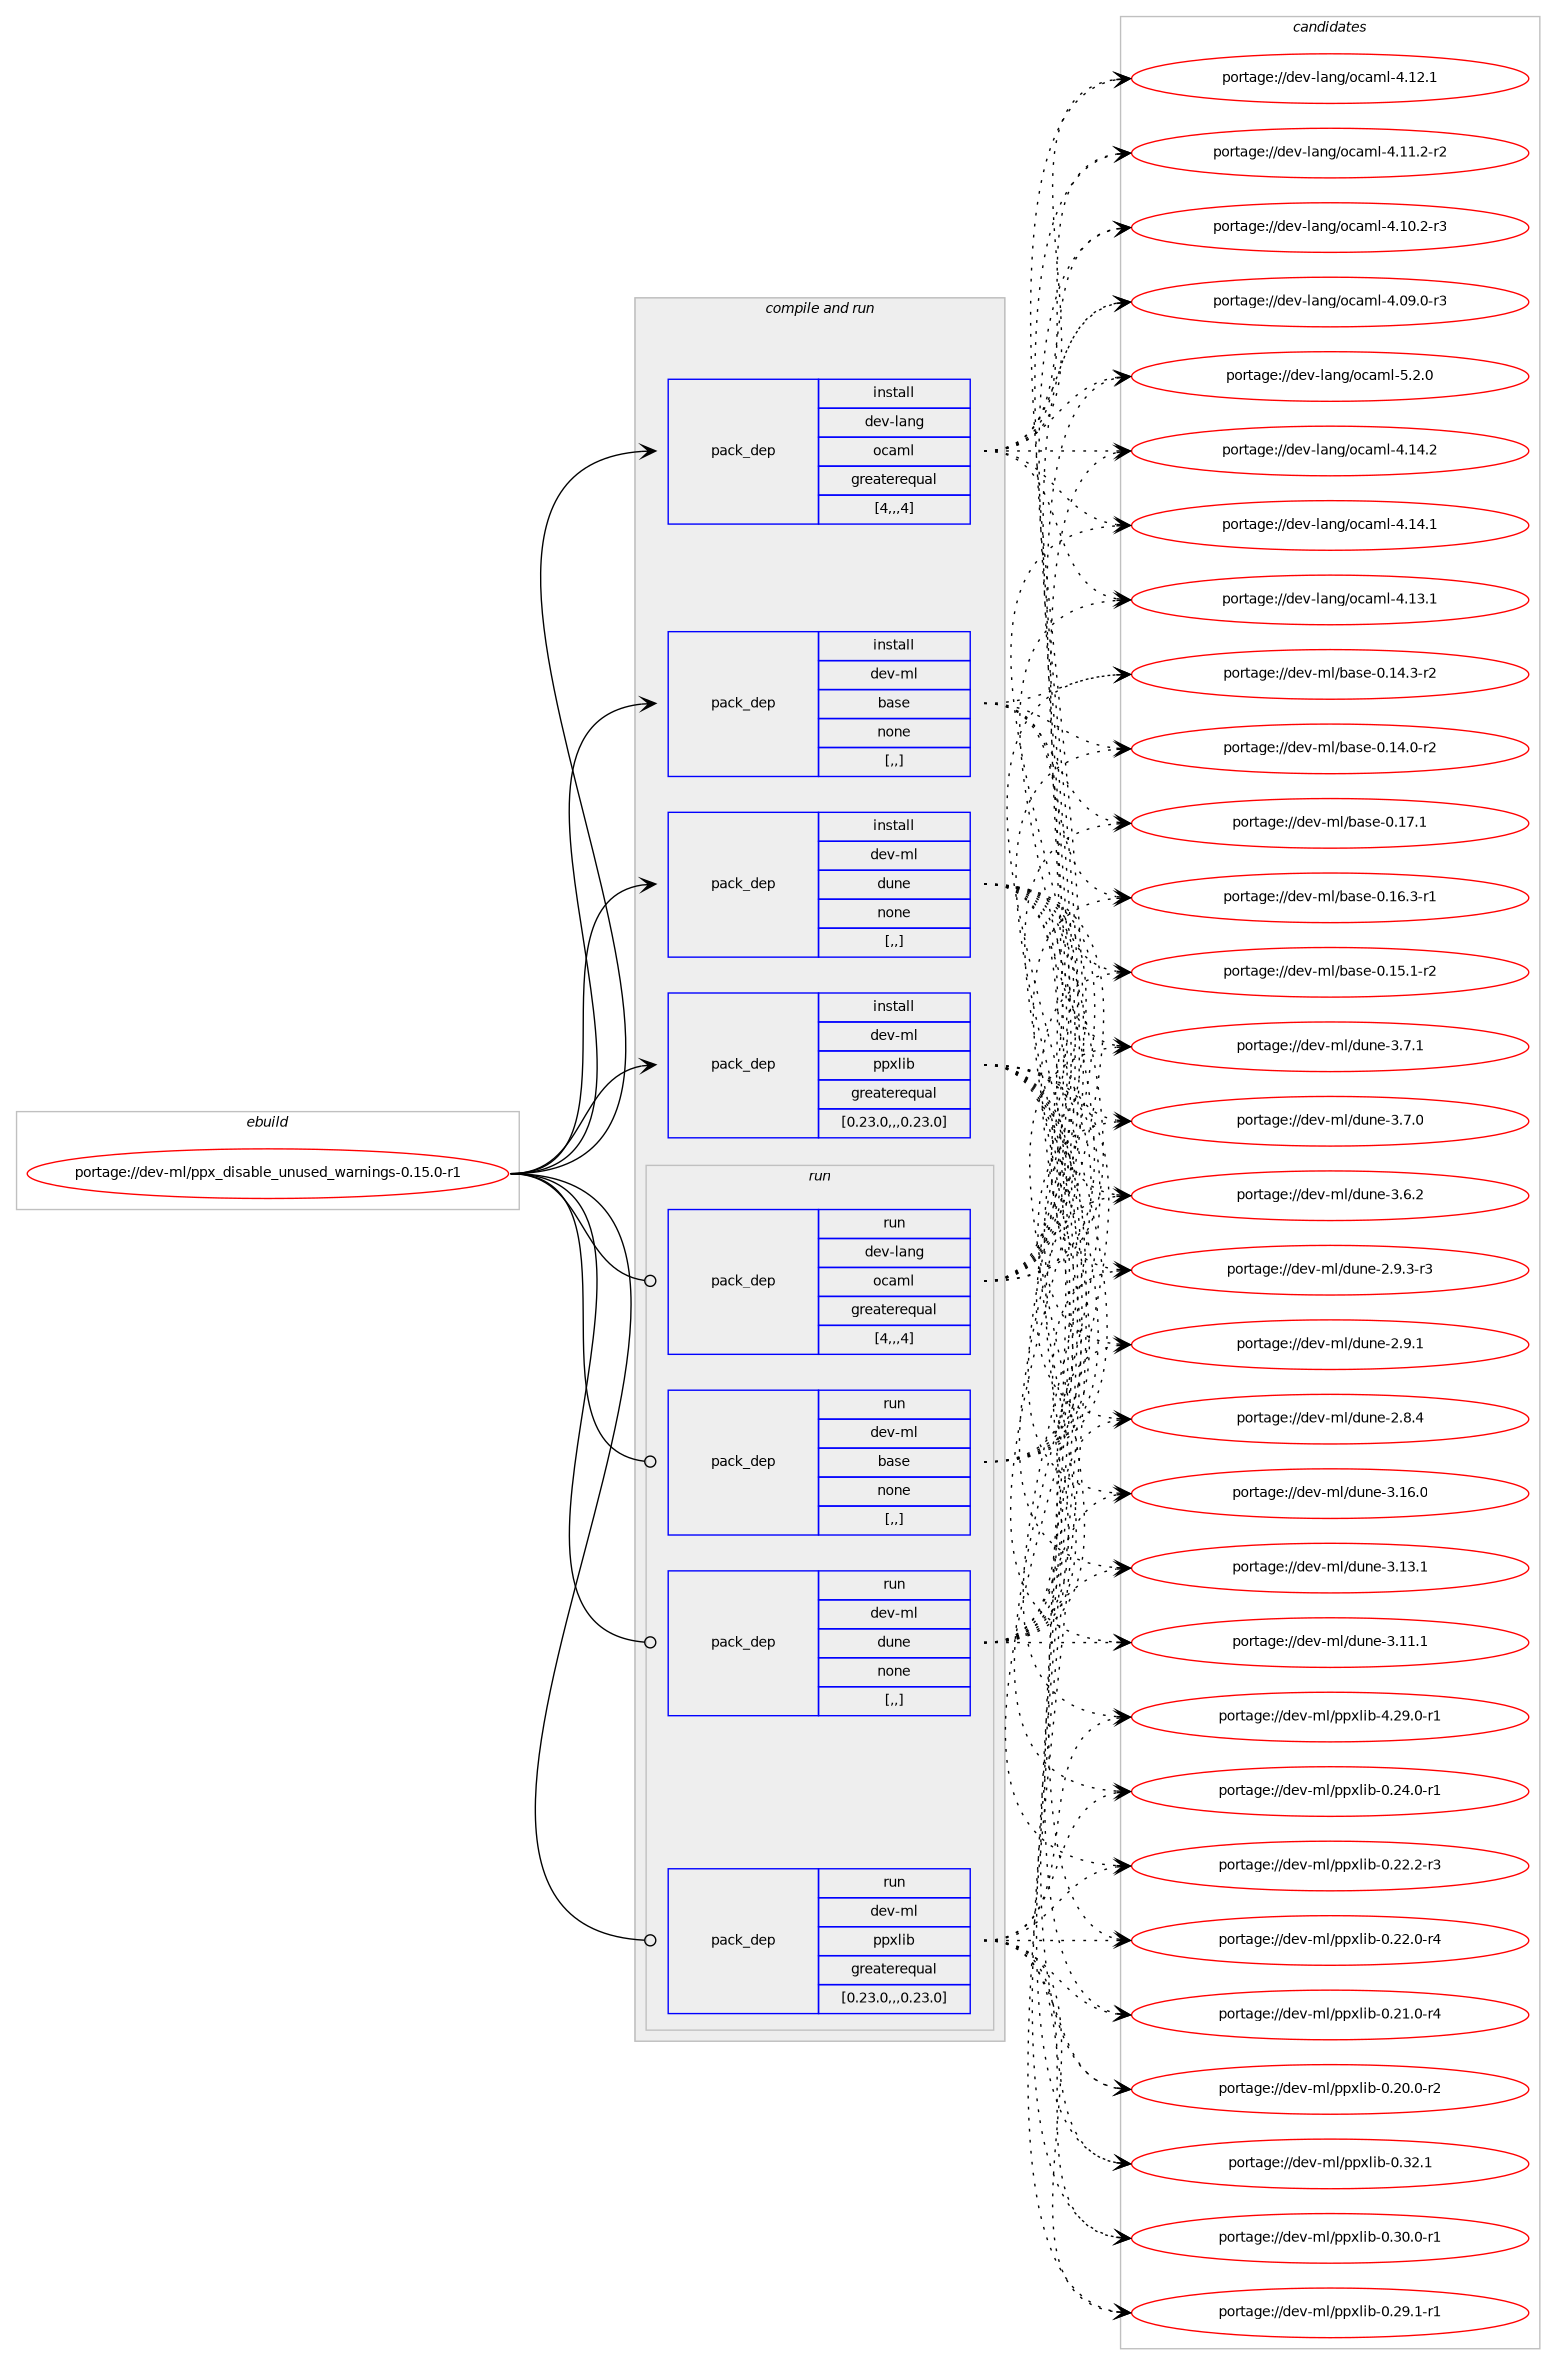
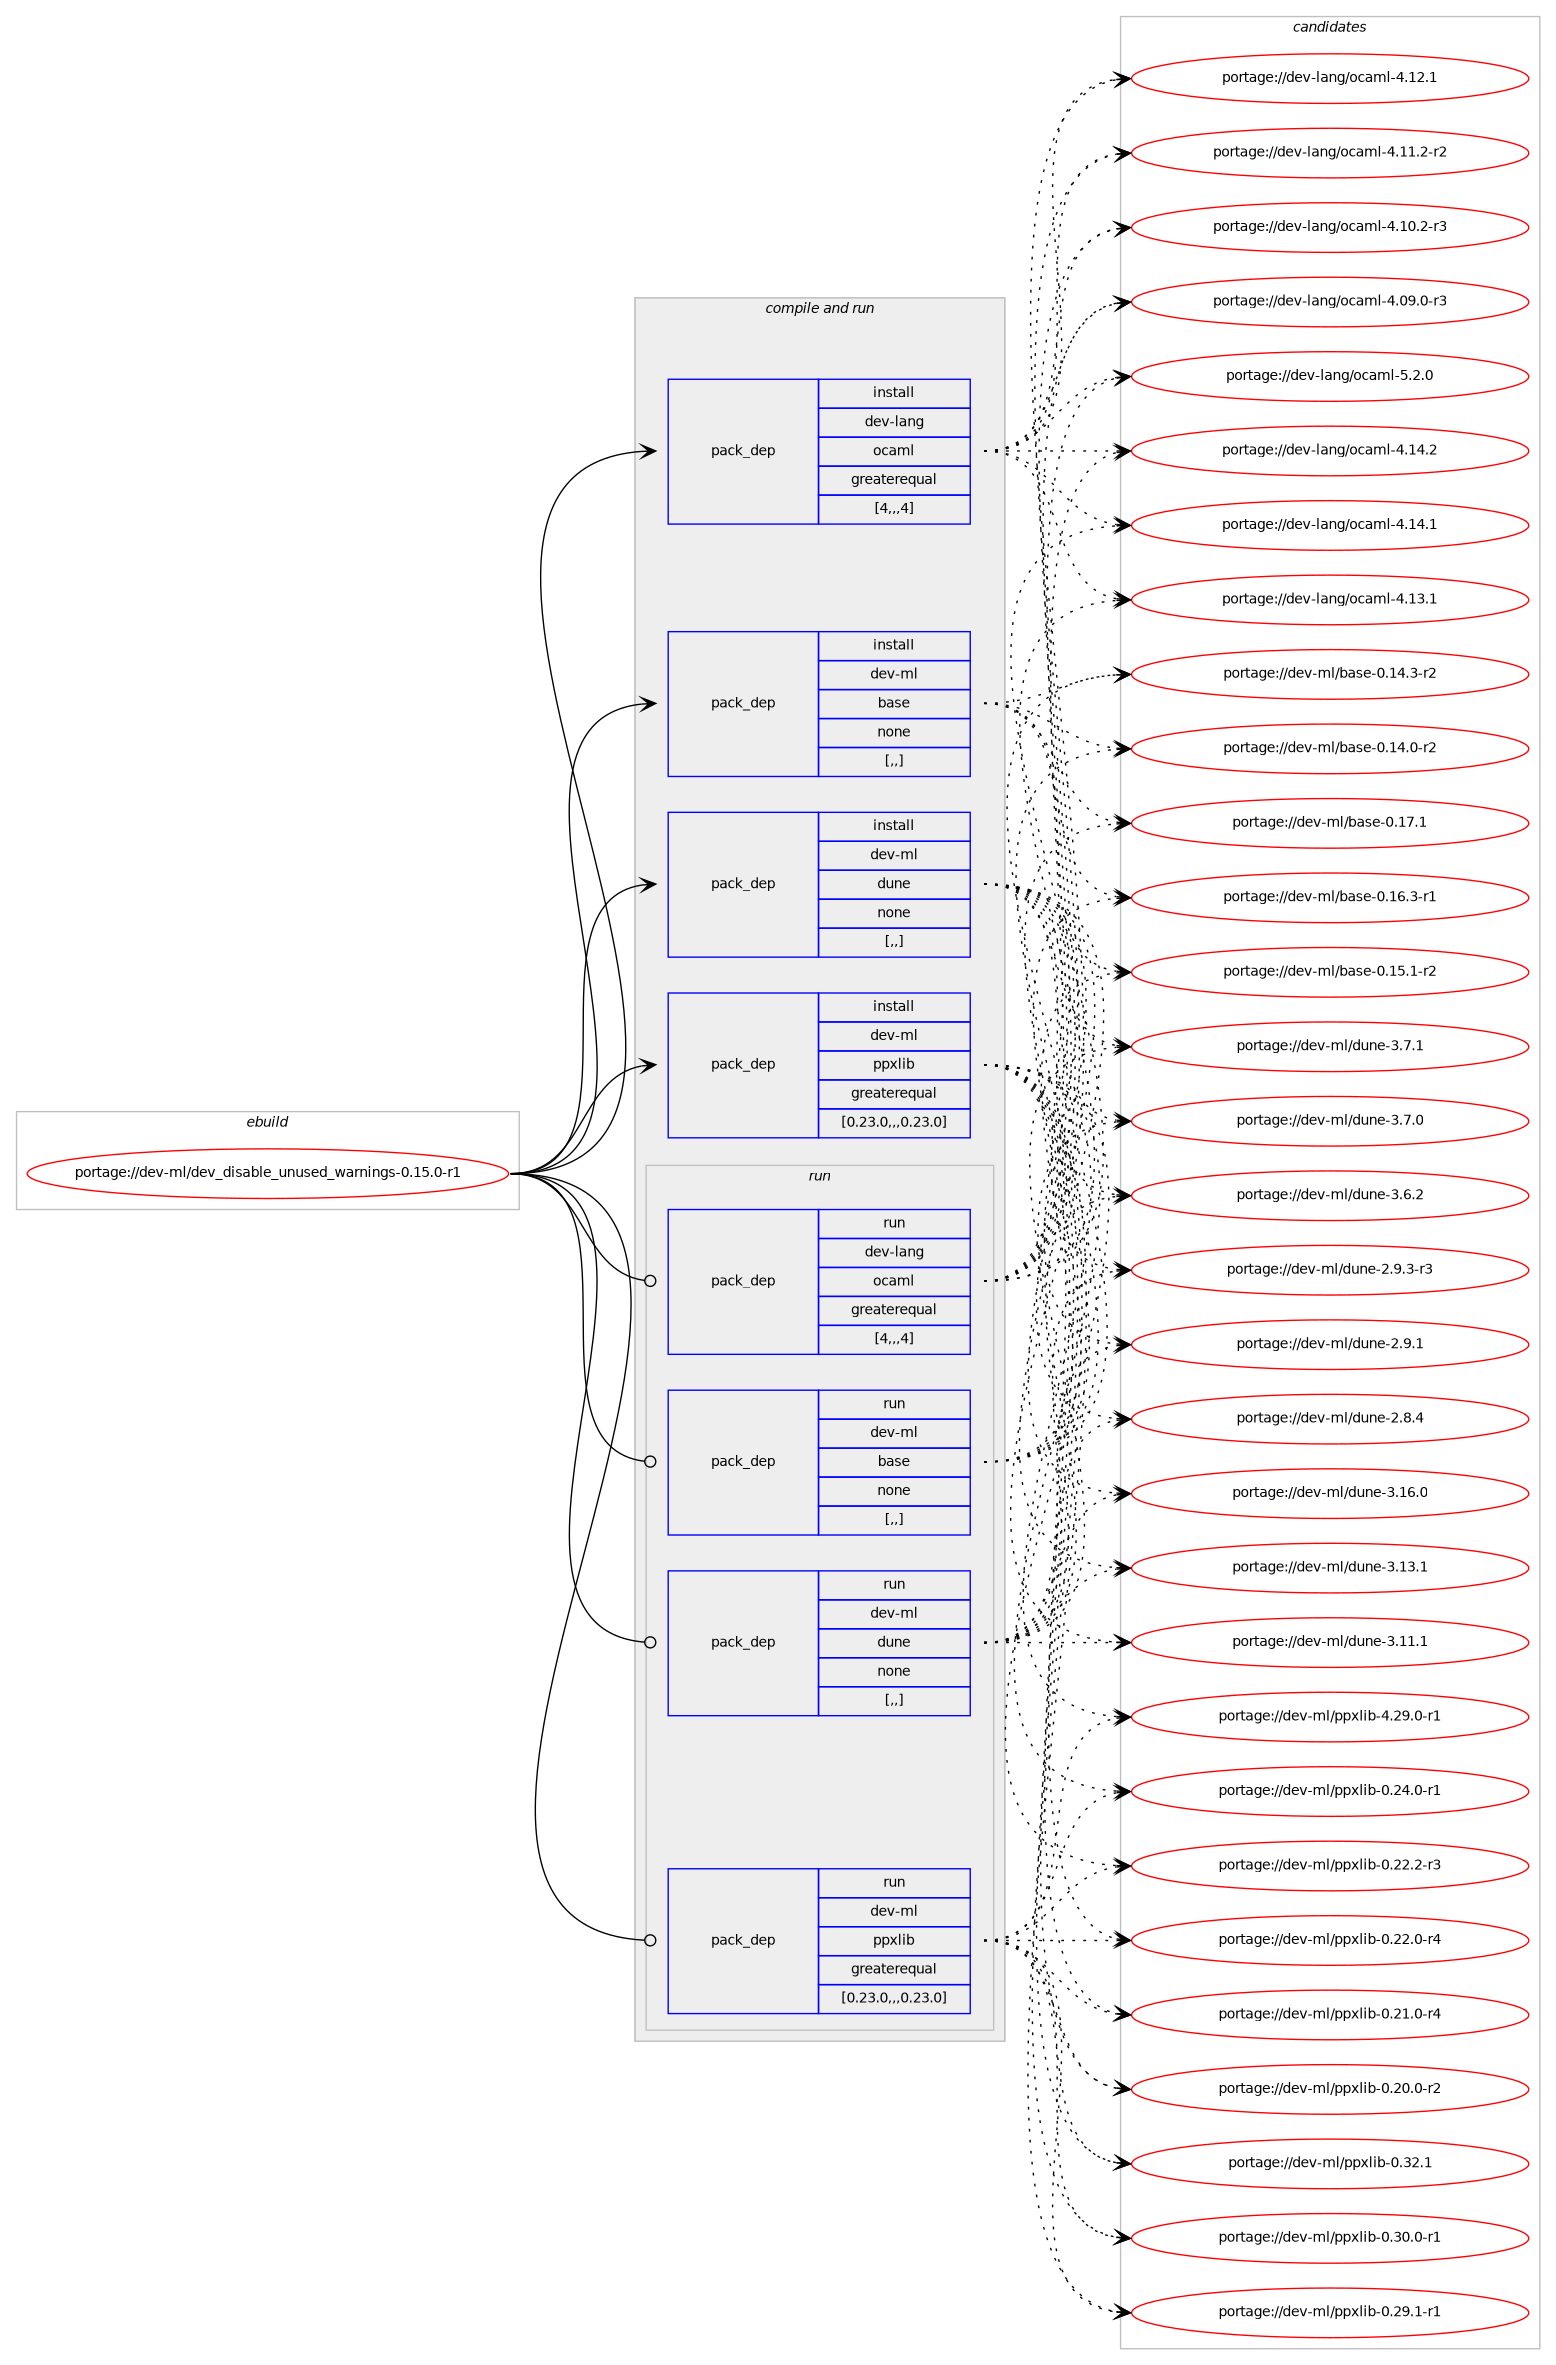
(268, 1174) -> (268, 1174)
